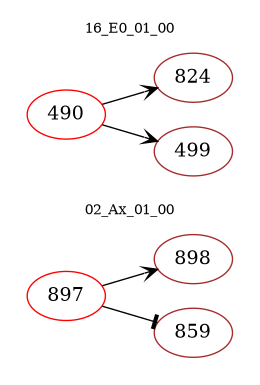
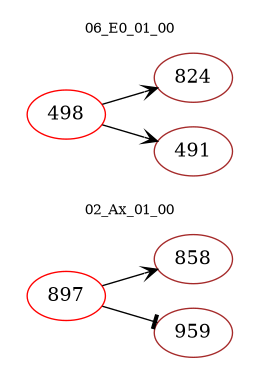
(130, 29) -> (130, 29)
(66, 115) -> (66, 115)
(193, 151) -> (193, 151)
(193, 259) -> (193, 259)
(193, 333) -> (193, 333)
